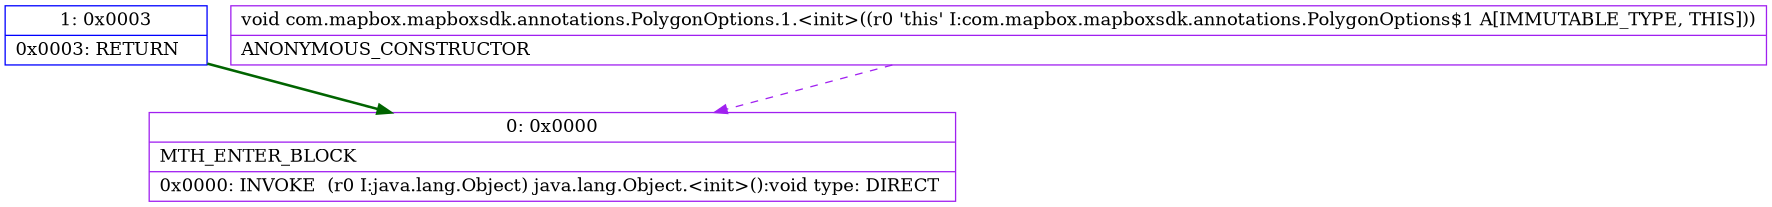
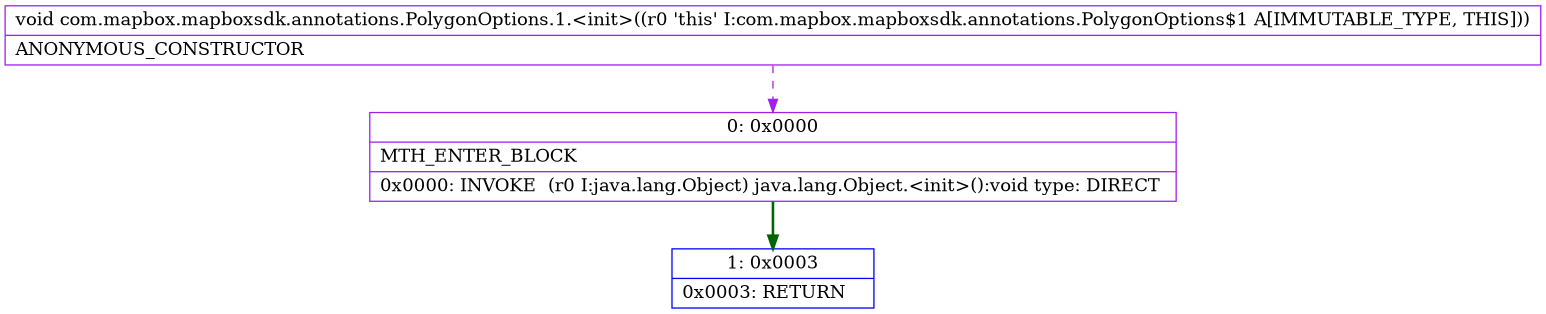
(293, 86) -> (773, 219)
